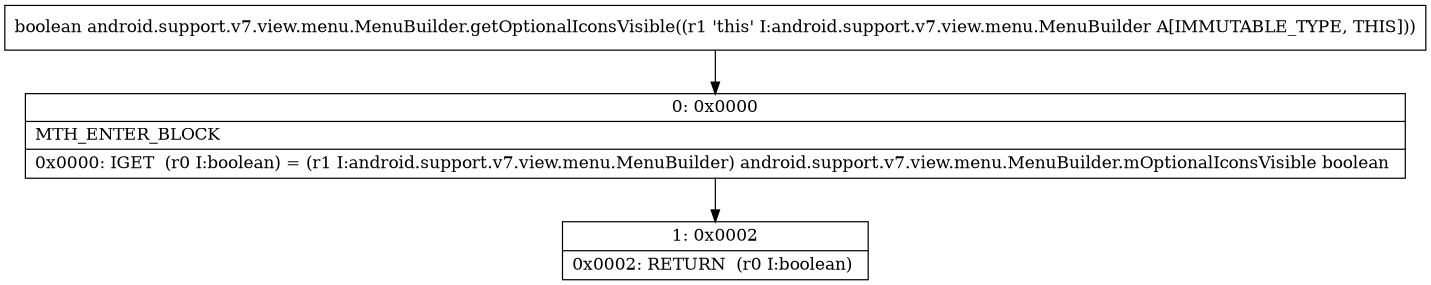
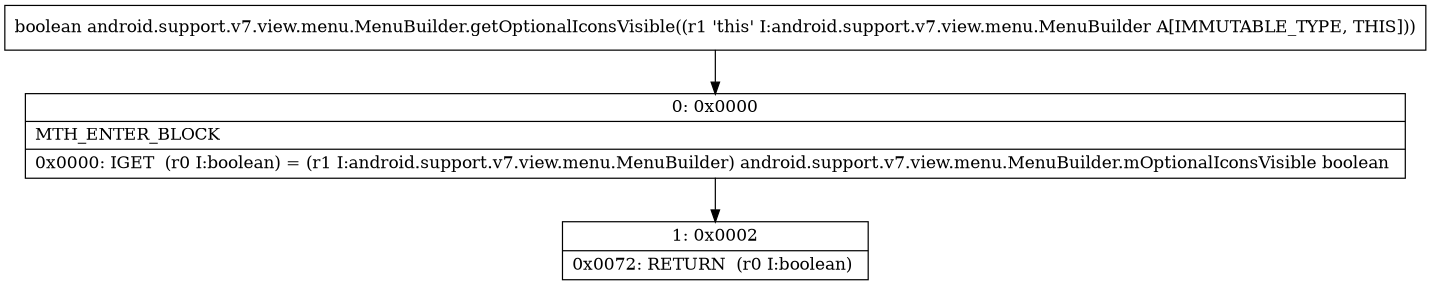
(715, 265) -> (715, 265)
